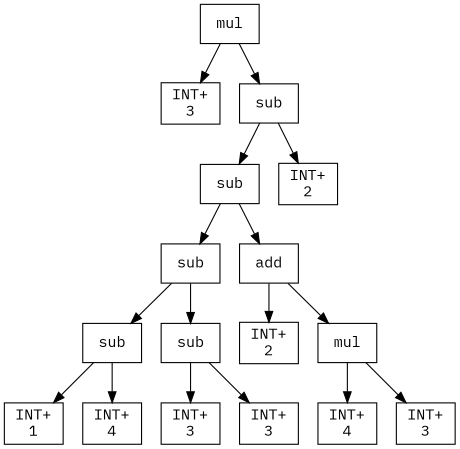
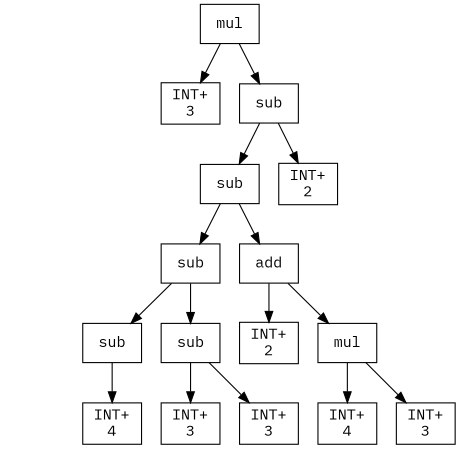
(34, 424) -> none
